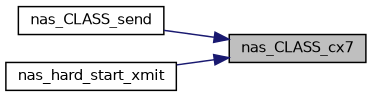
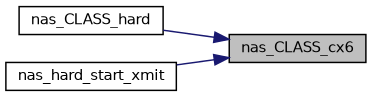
(91, 21) -> (91, 21)
(298, 48) -> (298, 48)
